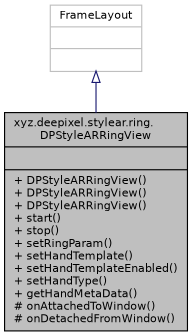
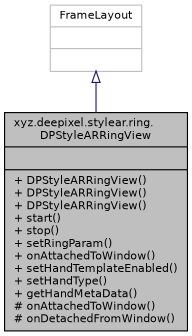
(74, 256) -> (85, 256)
